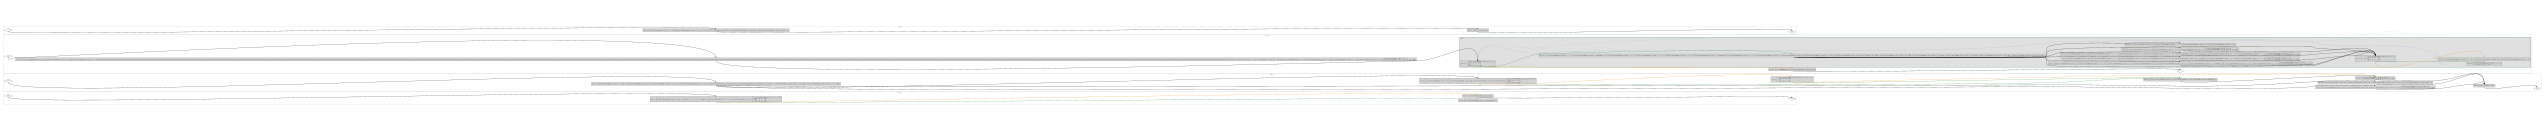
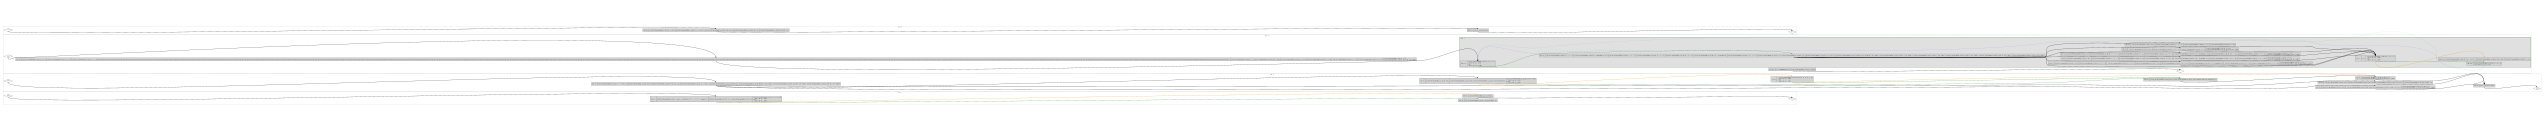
(1635, 67) -> none
